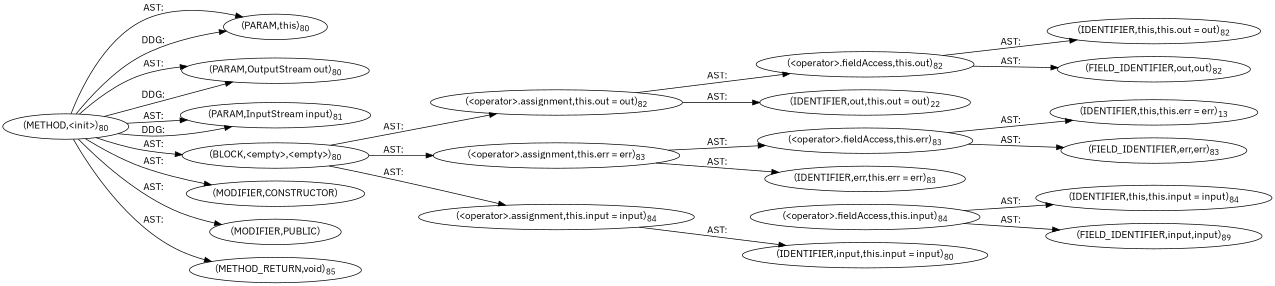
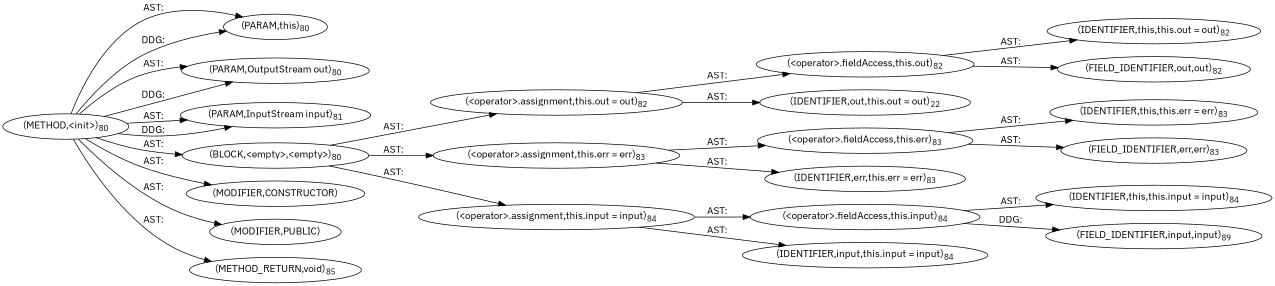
(1223, 111) -> (1223, 111)
none -> (719, 217)
(1012, 220) -> (1012, 220)
(949, 254) -> (949, 254)
